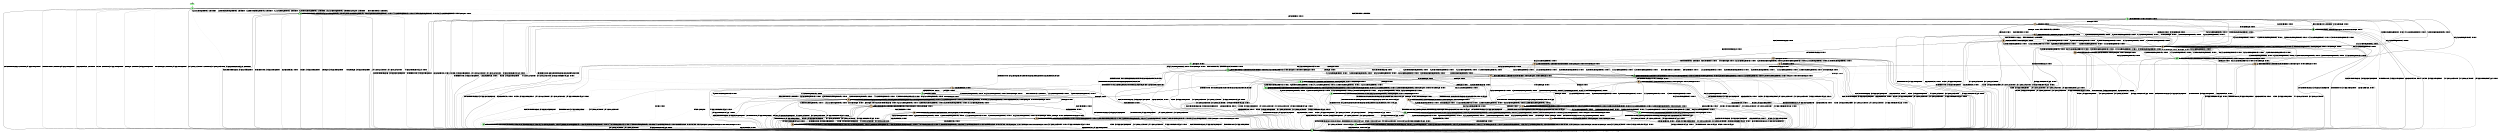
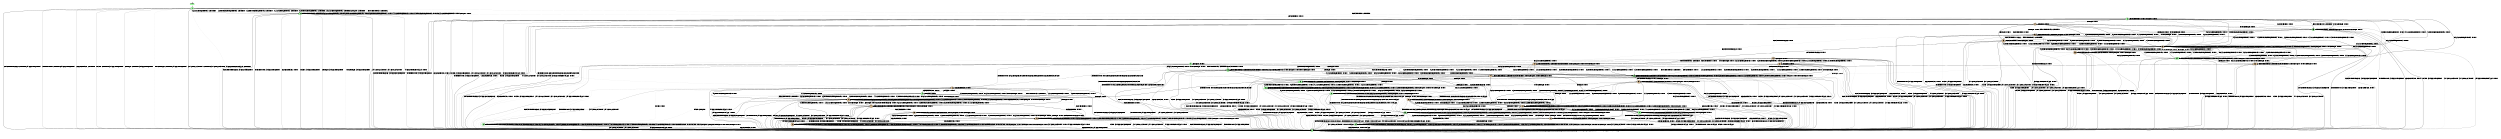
(1271, 66) -> (1283, 66)
(1308, 67) -> (1308, 67)
